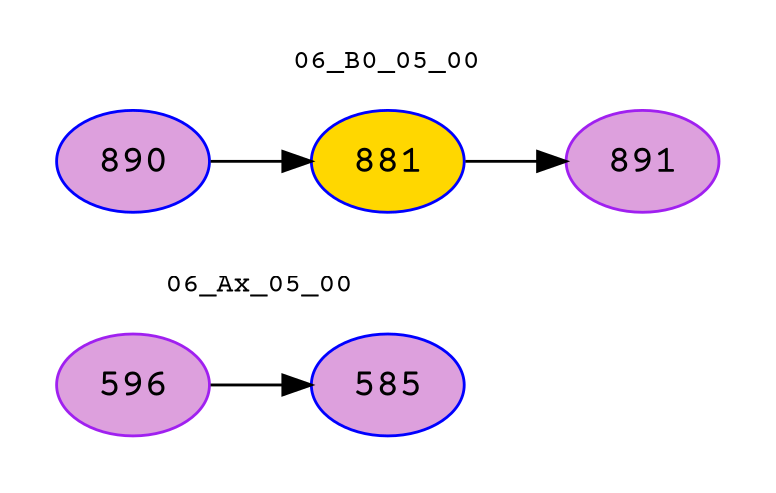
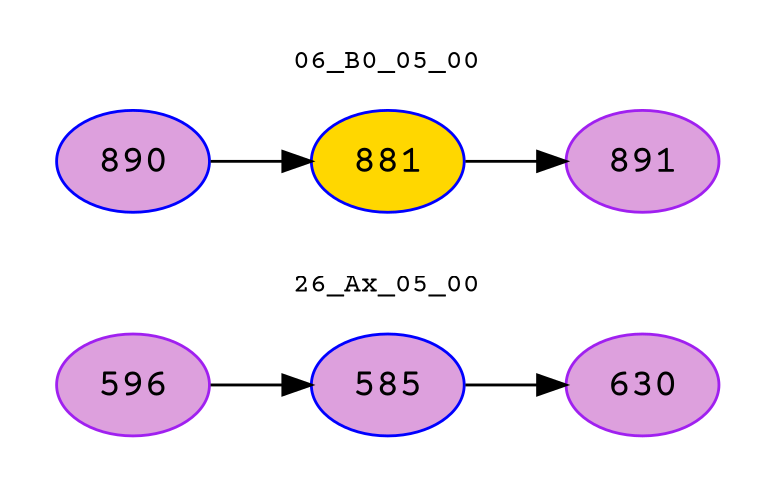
(260, 284) -> (388, 284)
none -> (643, 385)
